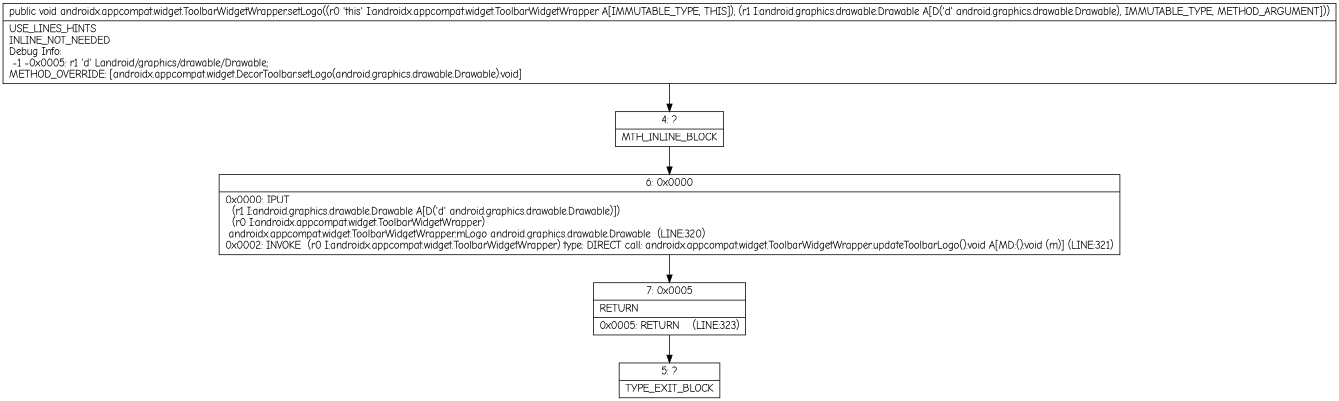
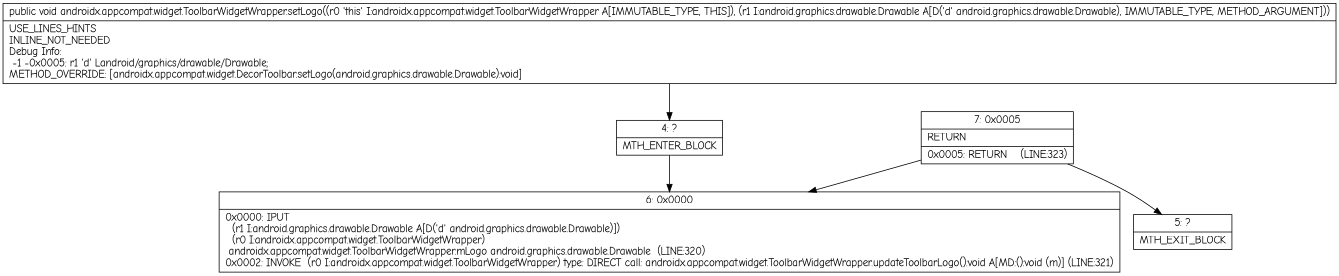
(670, 137) -> (670, 146)
(670, 265) -> (869, 175)
(670, 389) -> (1183, 240)
